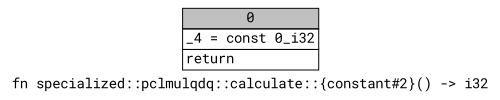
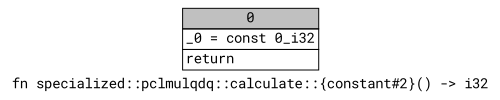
(251, 39) -> (251, 39)
